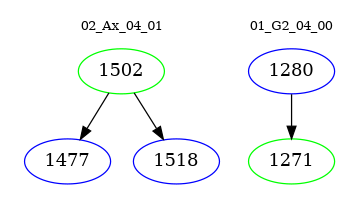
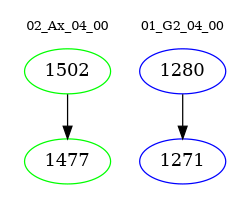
(122, 27) -> (68, 27)
(68, 161) -> (68, 161)
(176, 161) -> none
(292, 161) -> (183, 161)
